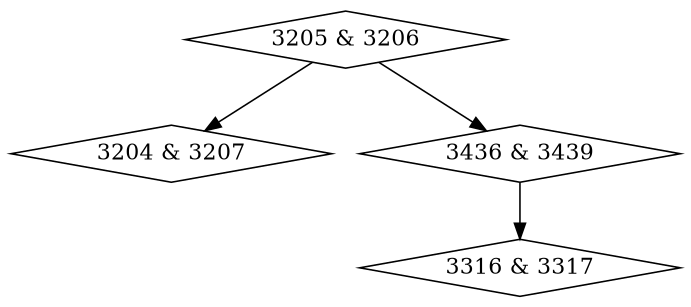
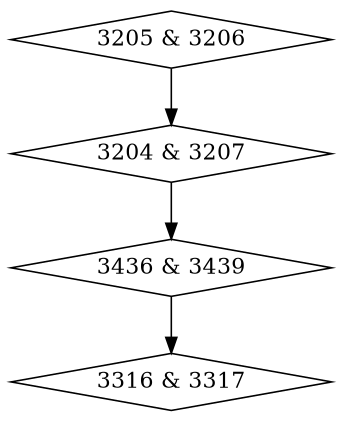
(426, 92) -> (171, 203)
